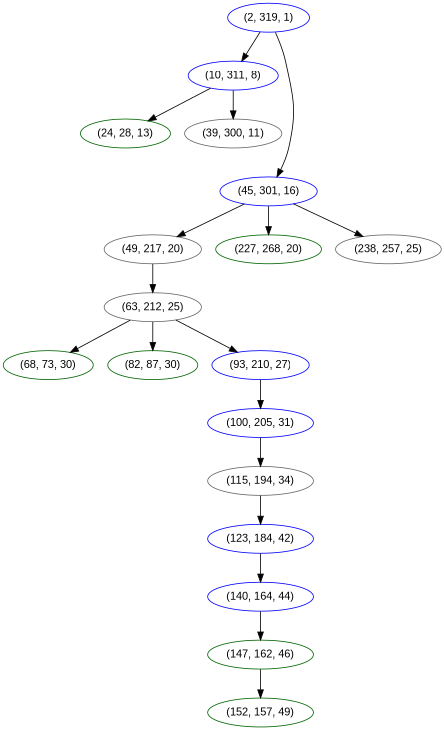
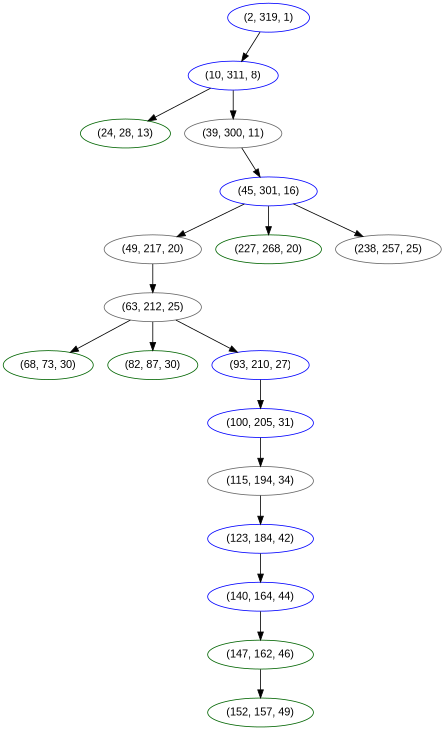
(293, 101) -> (249, 159)
